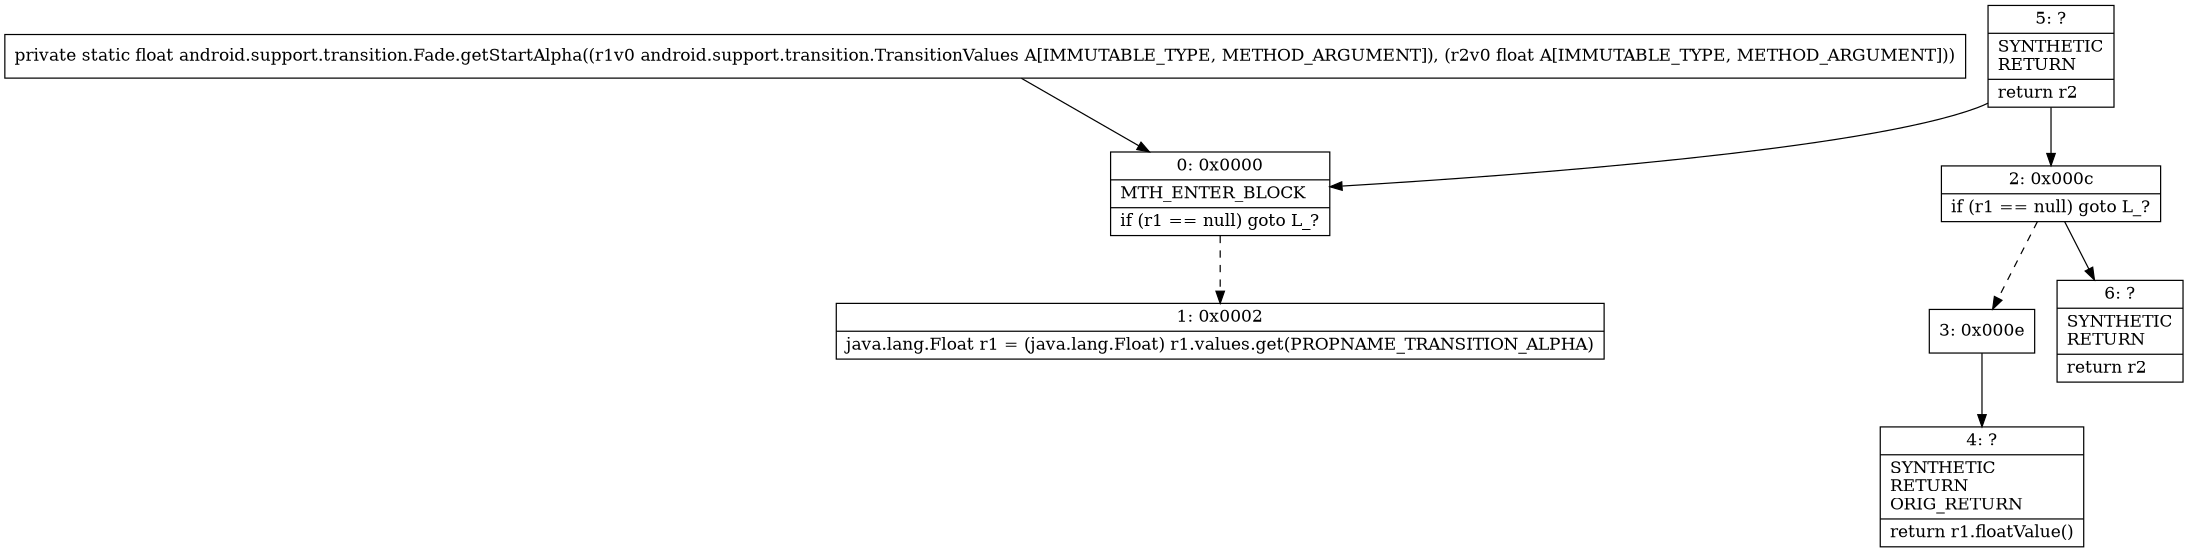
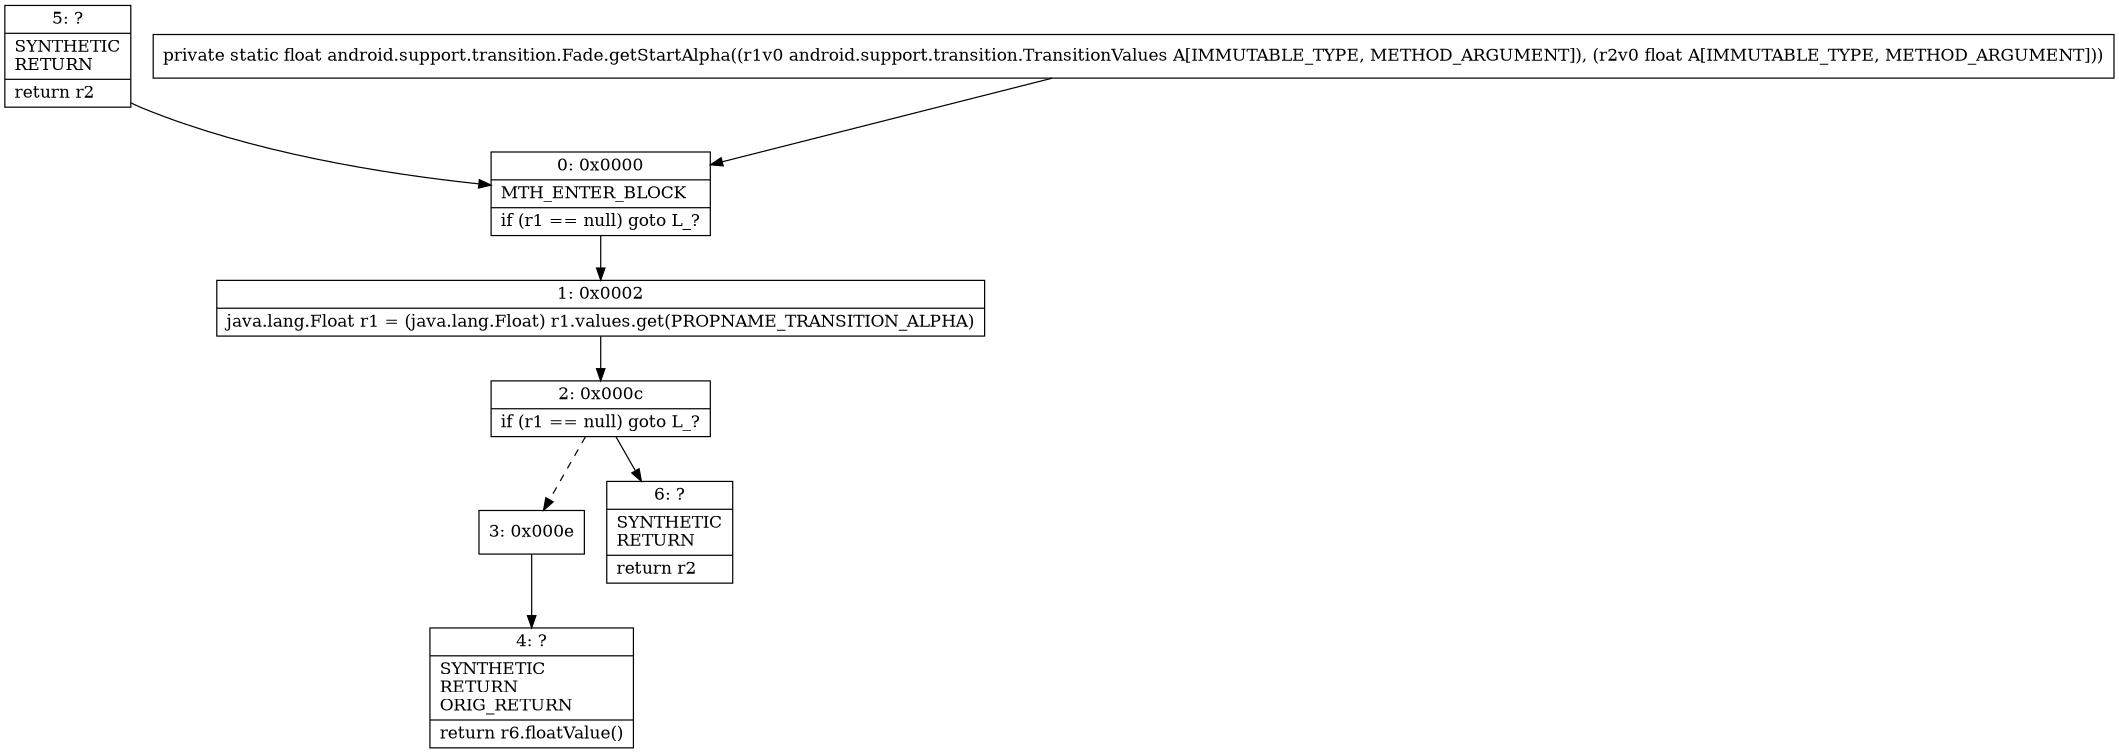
(2051, 130) -> (601, 352)
(1220, 263) -> (601, 252)
(1982, 532) -> (532, 733)
